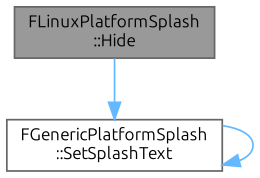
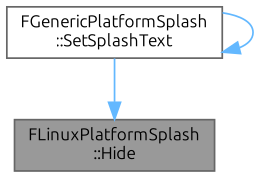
(115, 80) -> (115, 80)
